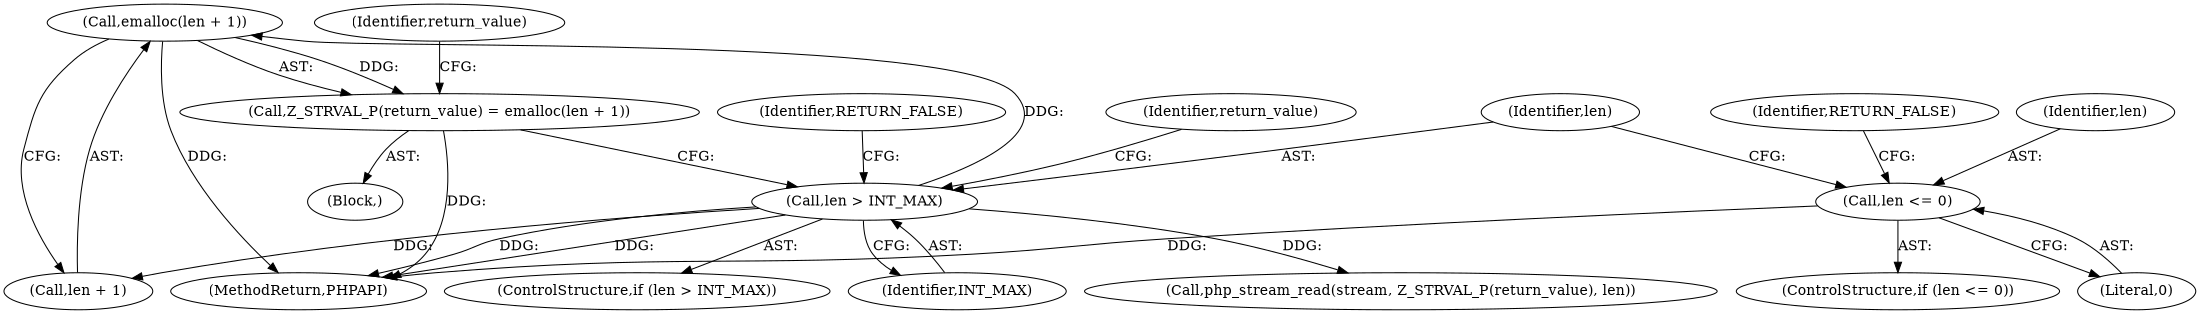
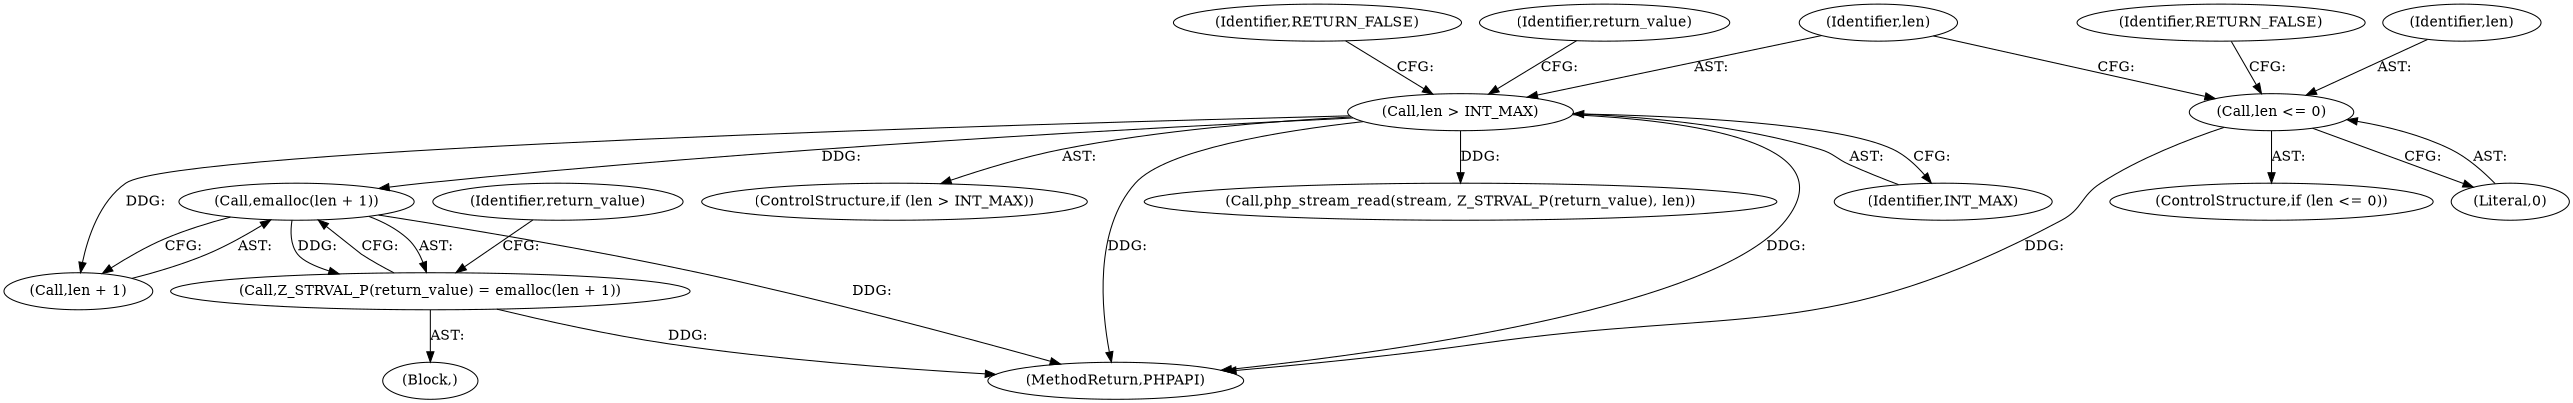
(654, 157) -> (358, 252)
